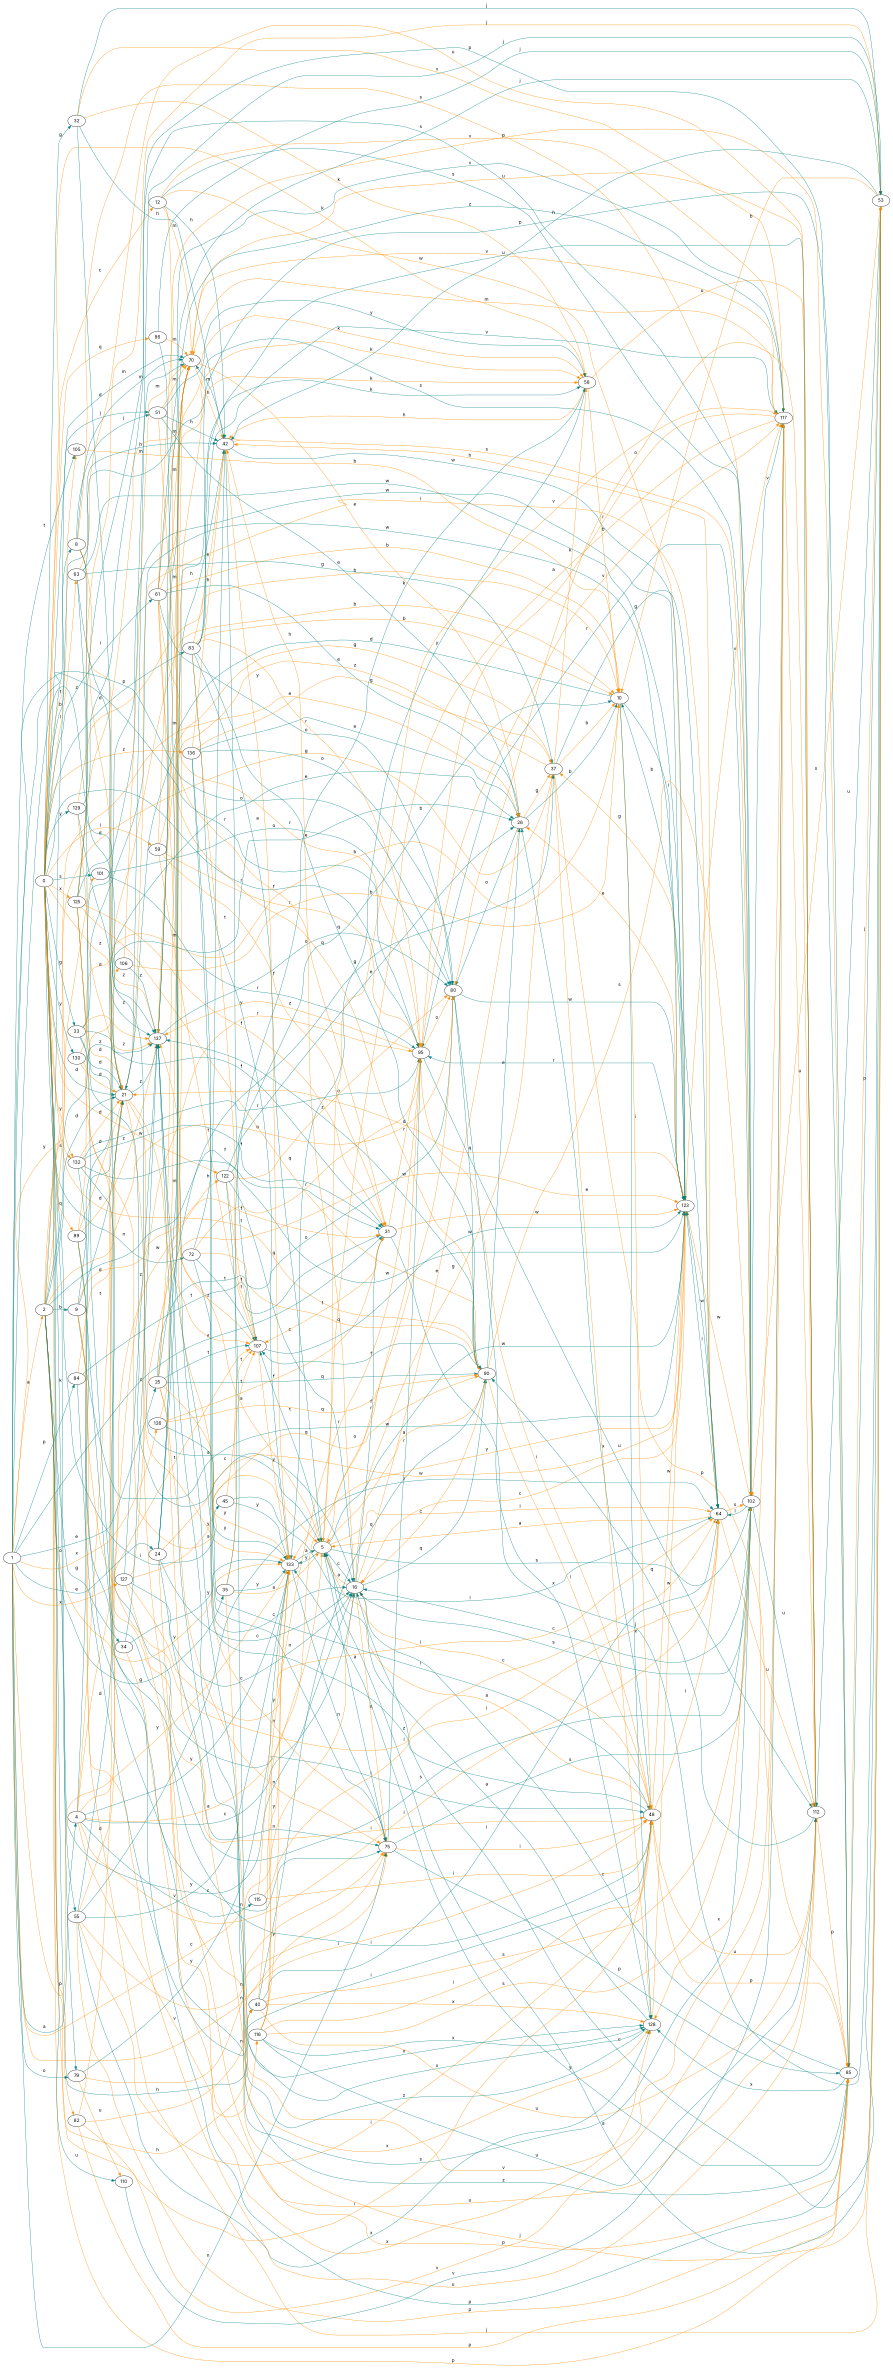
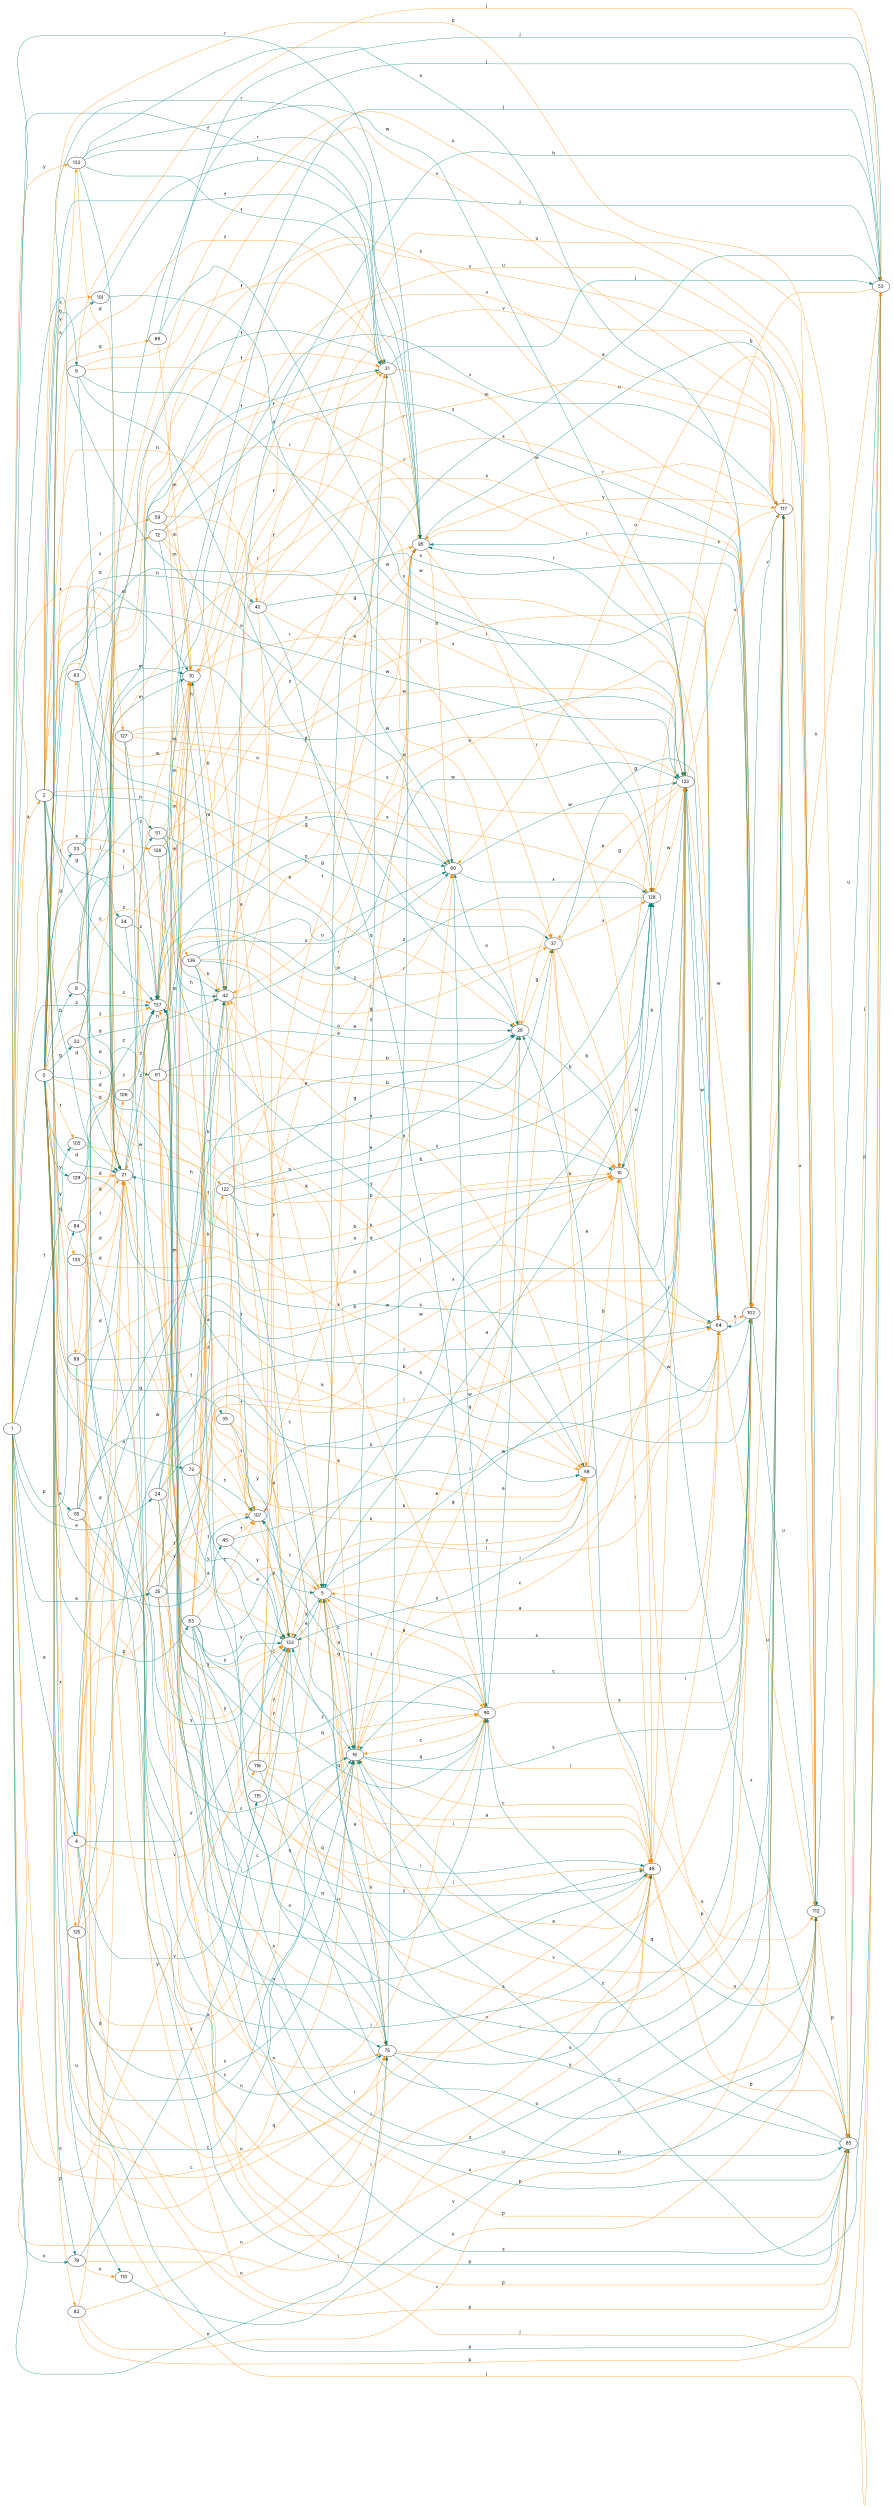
none -> (60, 414)
(309, 578) -> (389, 1061)
(293, 943) -> (389, 1509)
(53, 969) -> (55, 1167)
